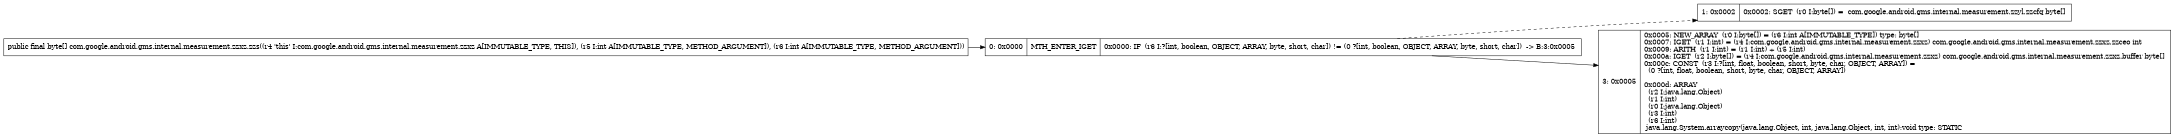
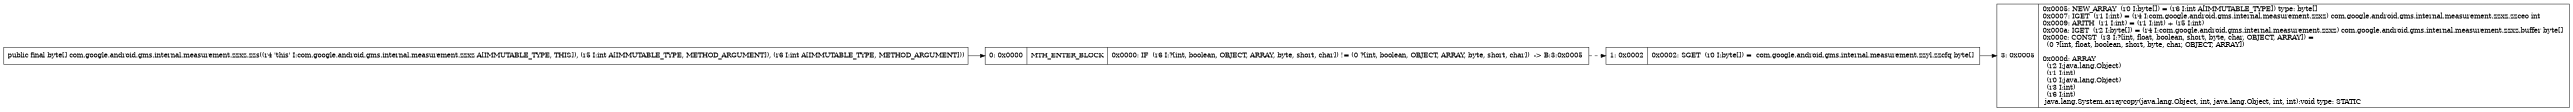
(1064, 47) -> (1067, 56)
(1513, 60) -> (1986, 56)
